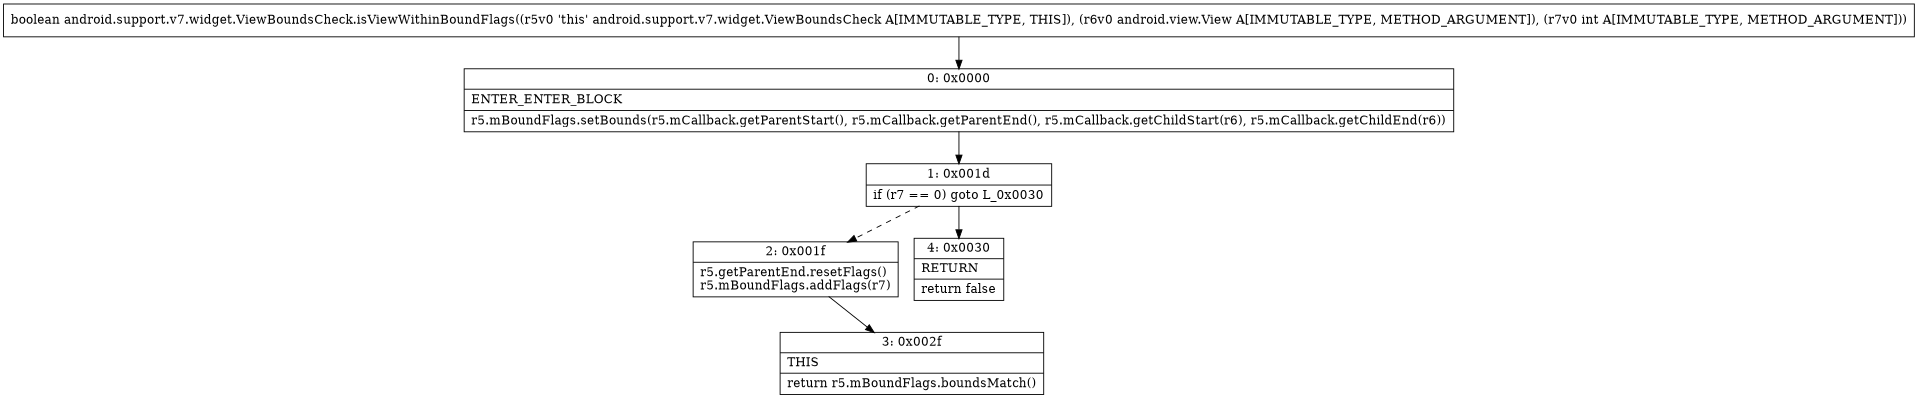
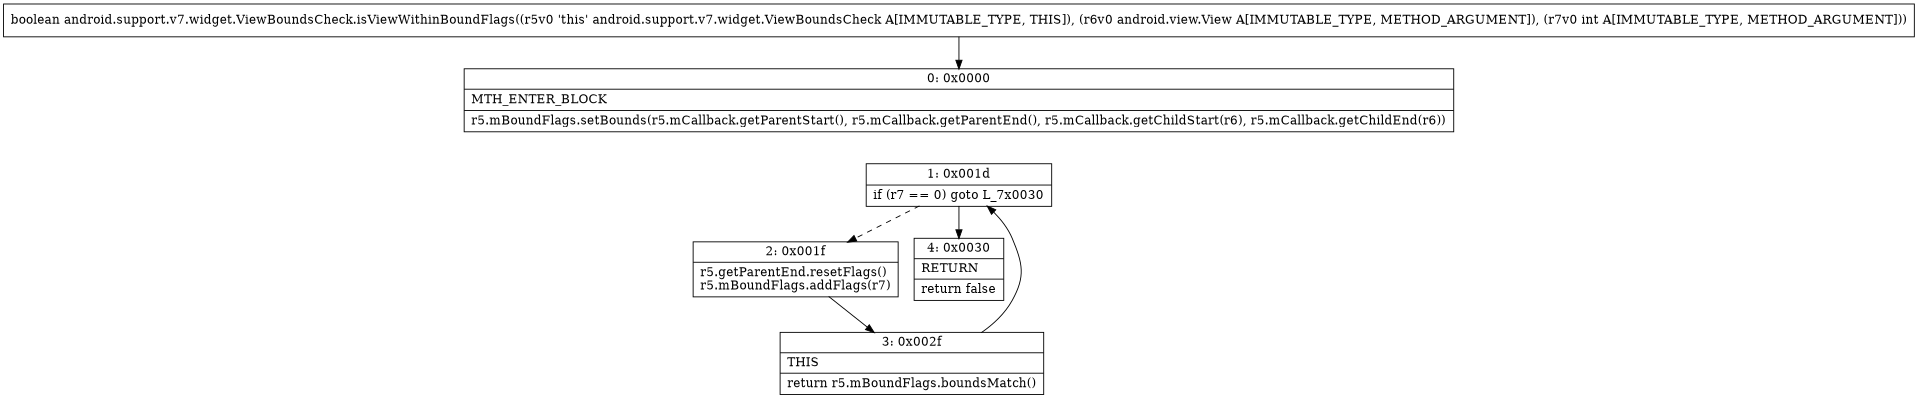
(547, 99) -> (540, 99)
(959, 143) -> (1021, 276)
(959, 195) -> (959, 195)
